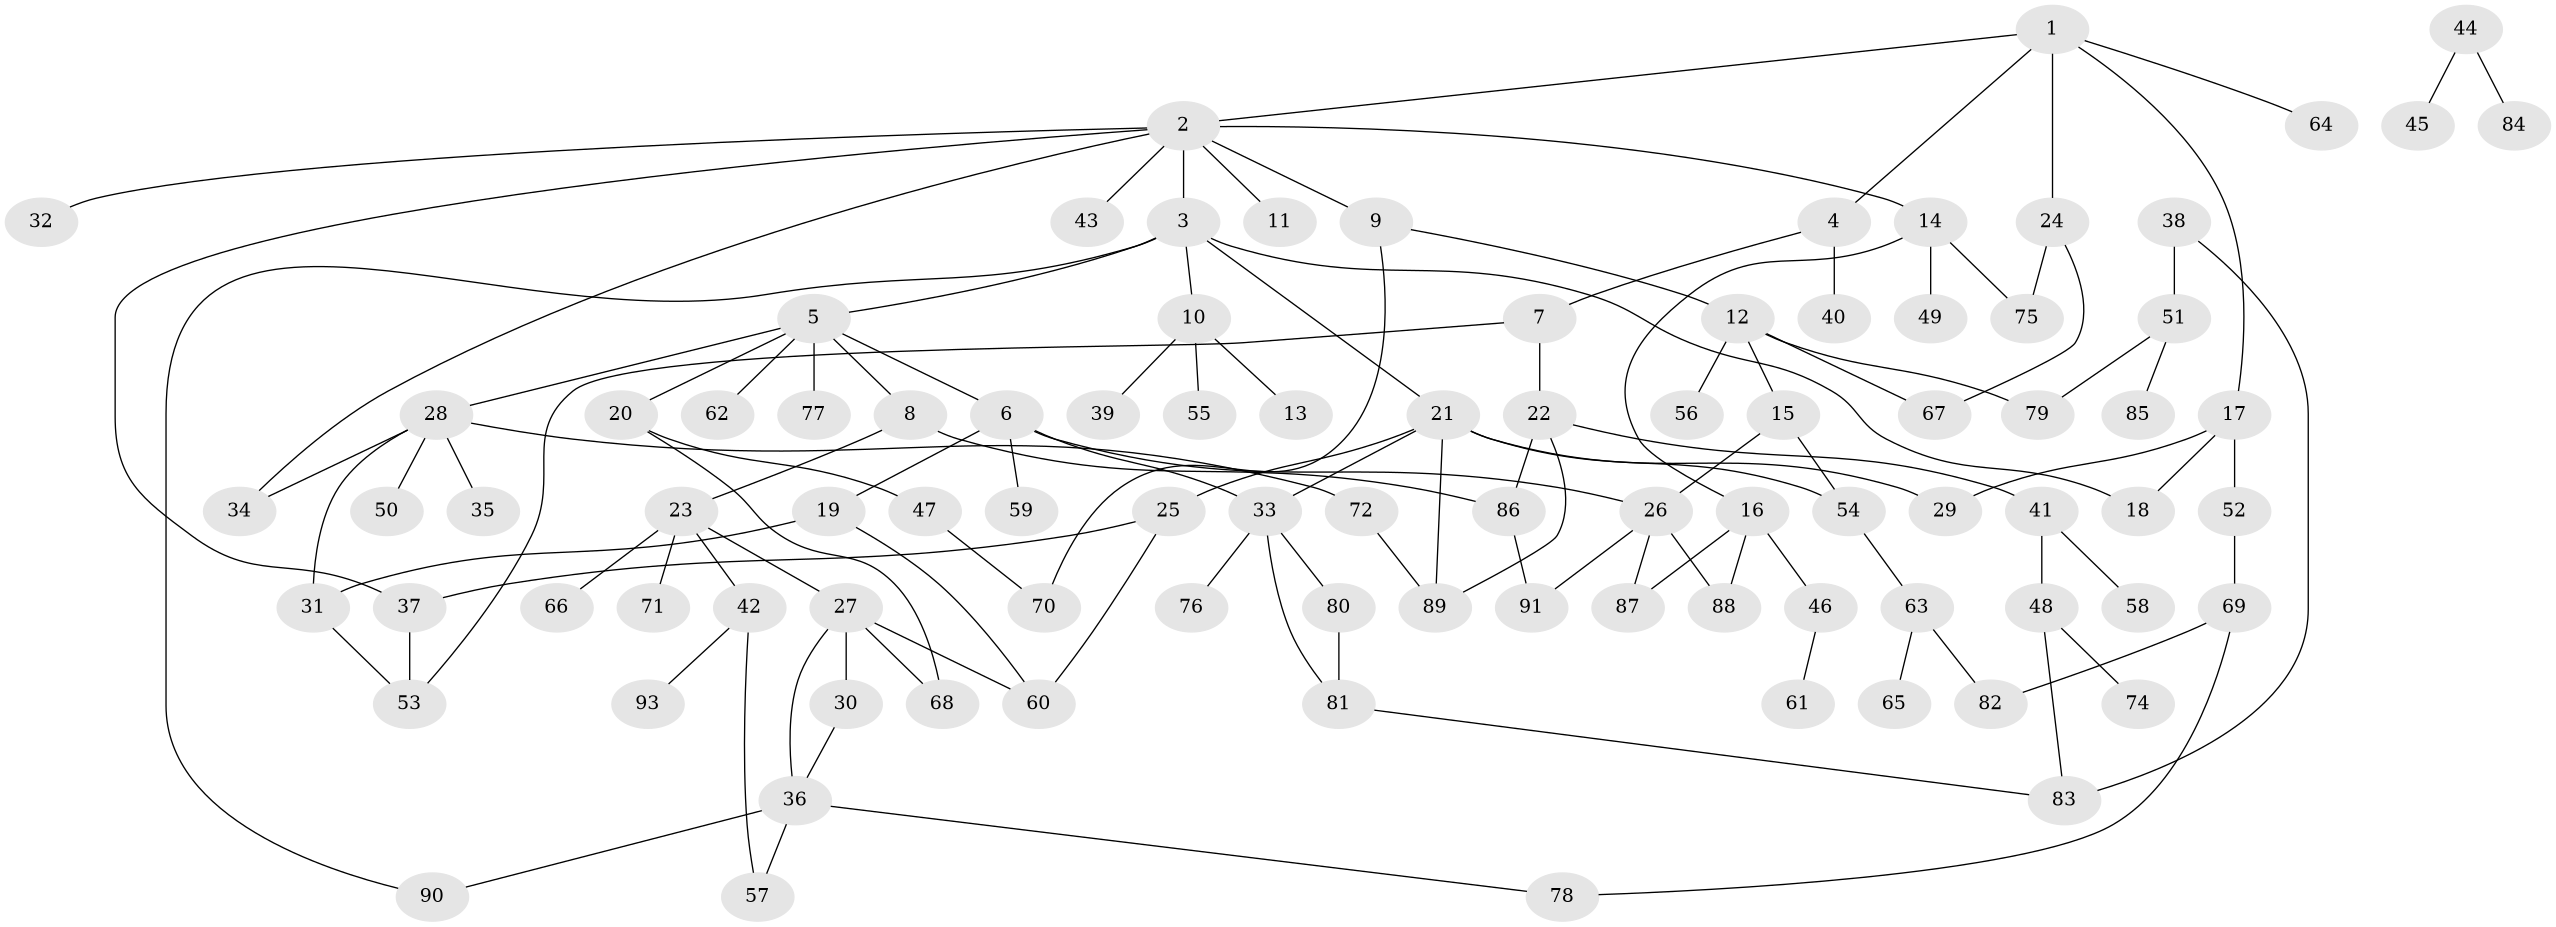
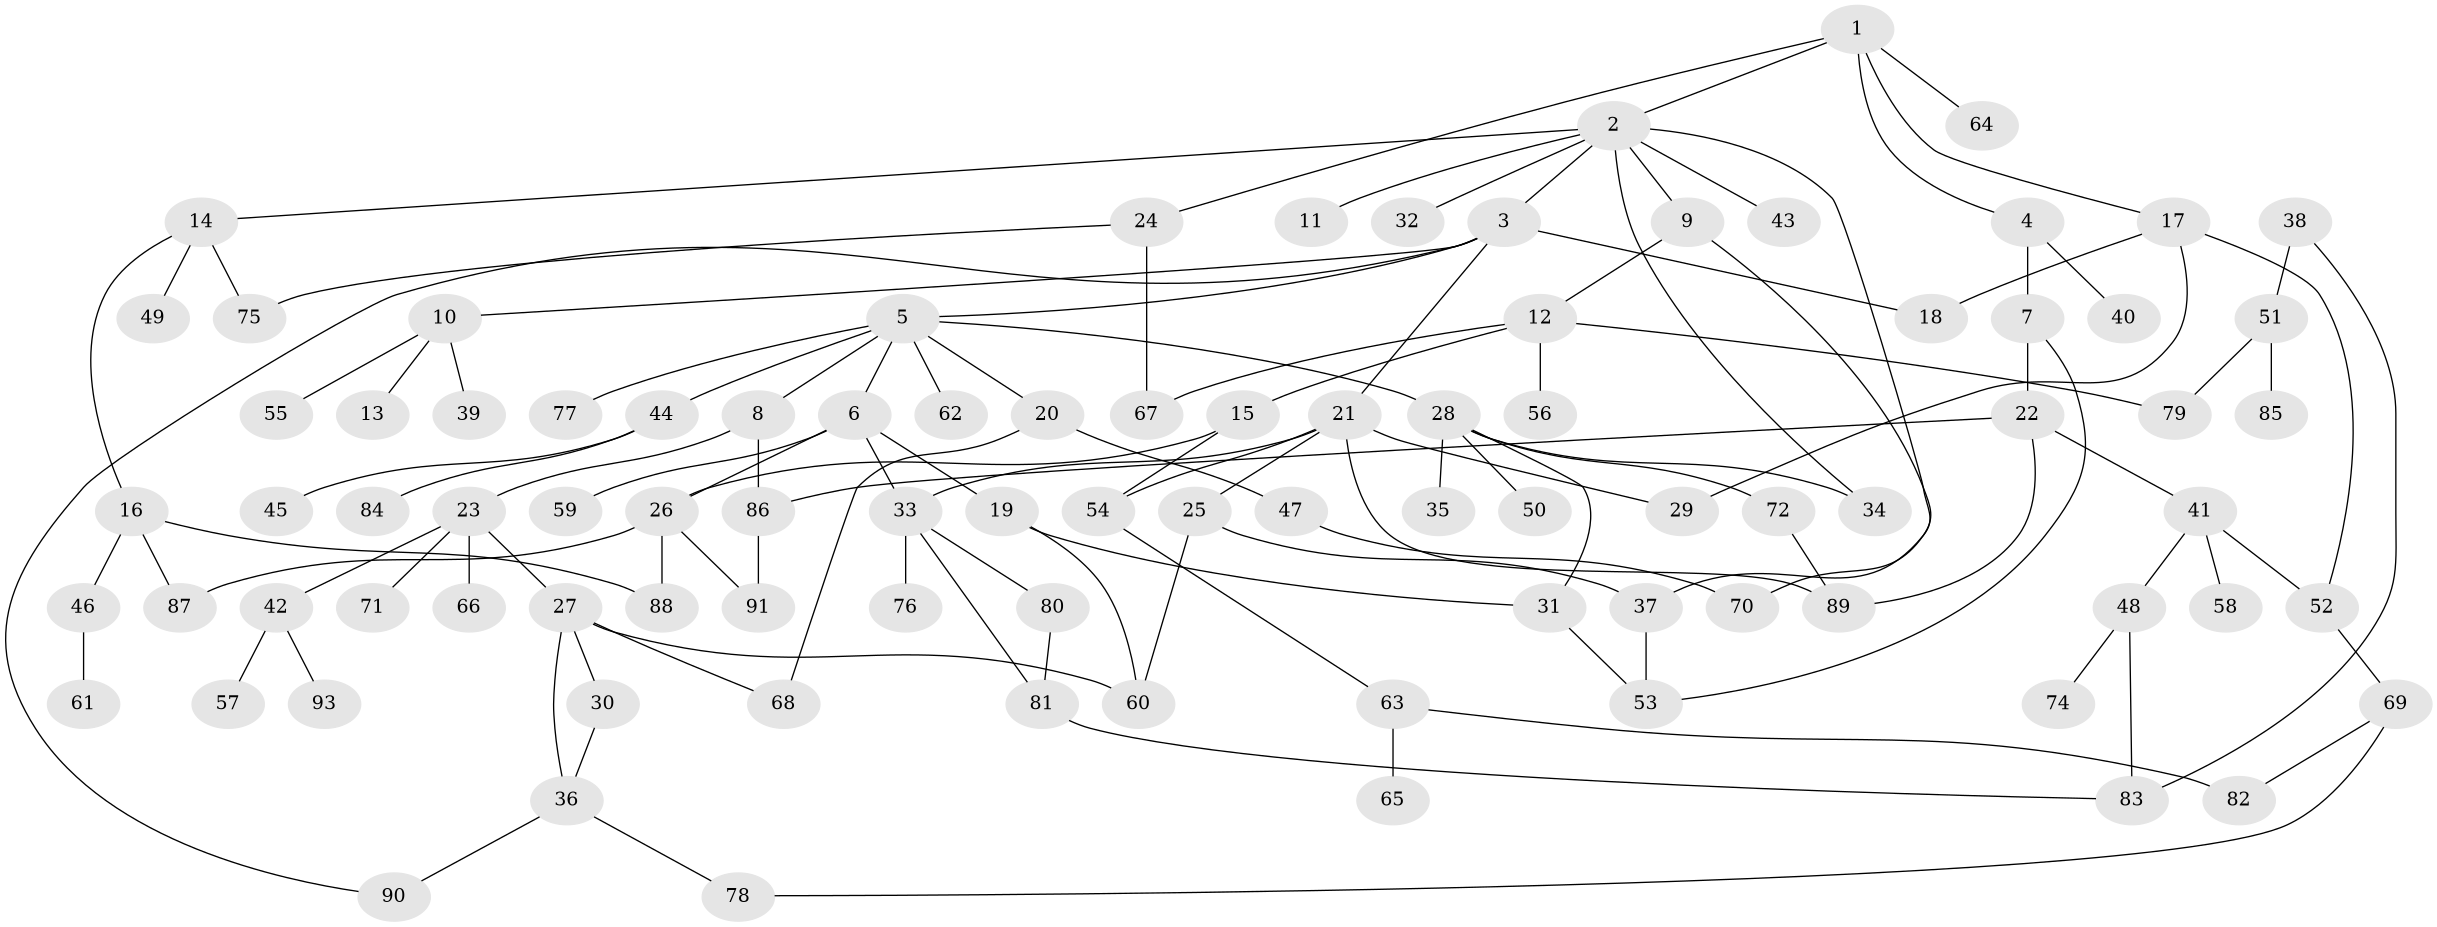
none -> (780, 363)
none -> (2261, 560)
(777, 849) -> none
